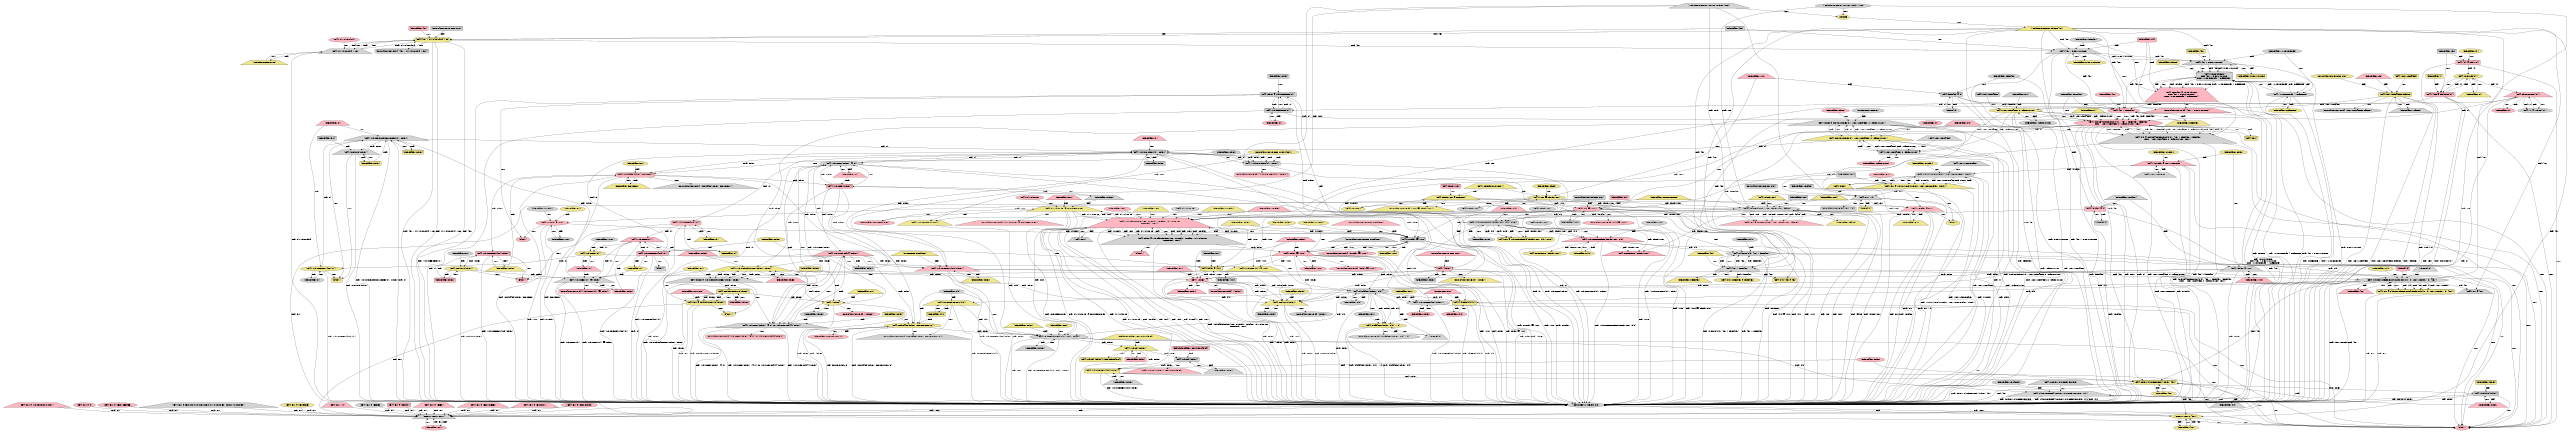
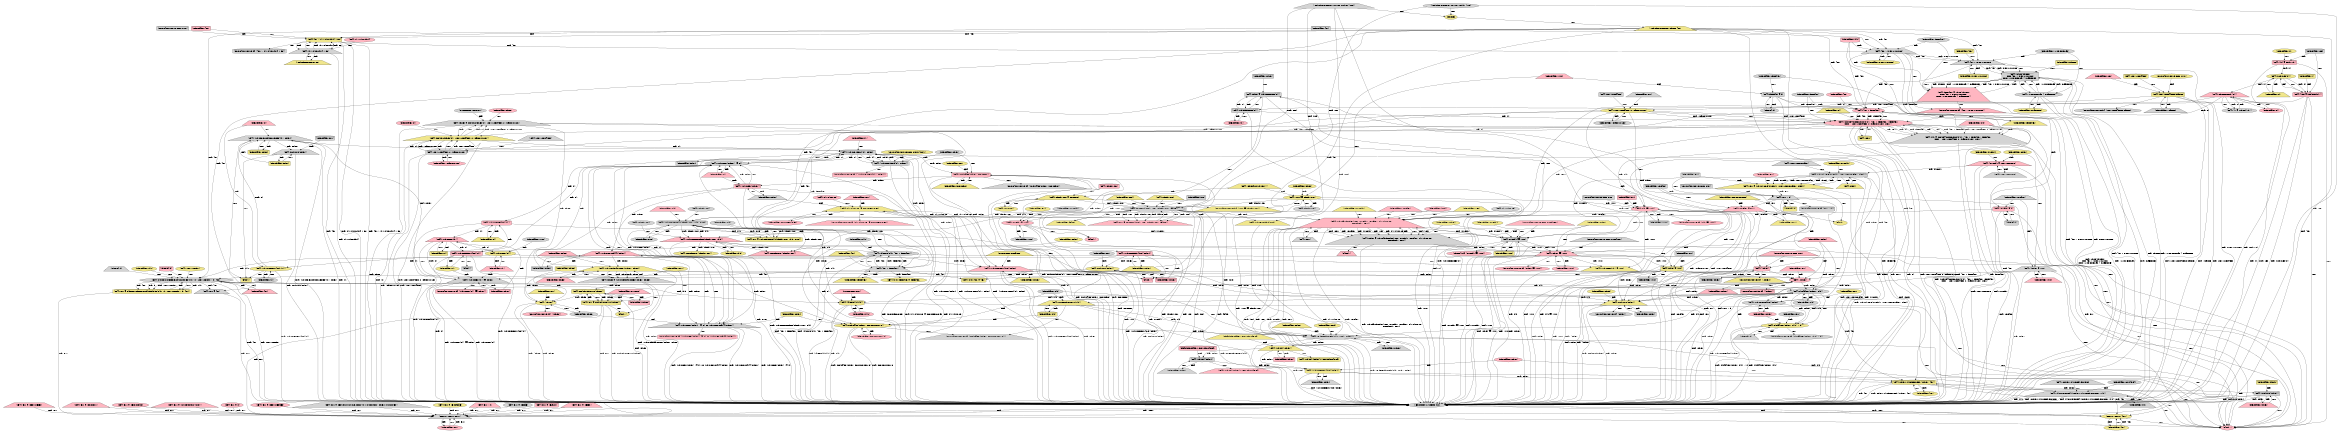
(1347, 253) -> (1469, 253)
none -> (190, 269)
